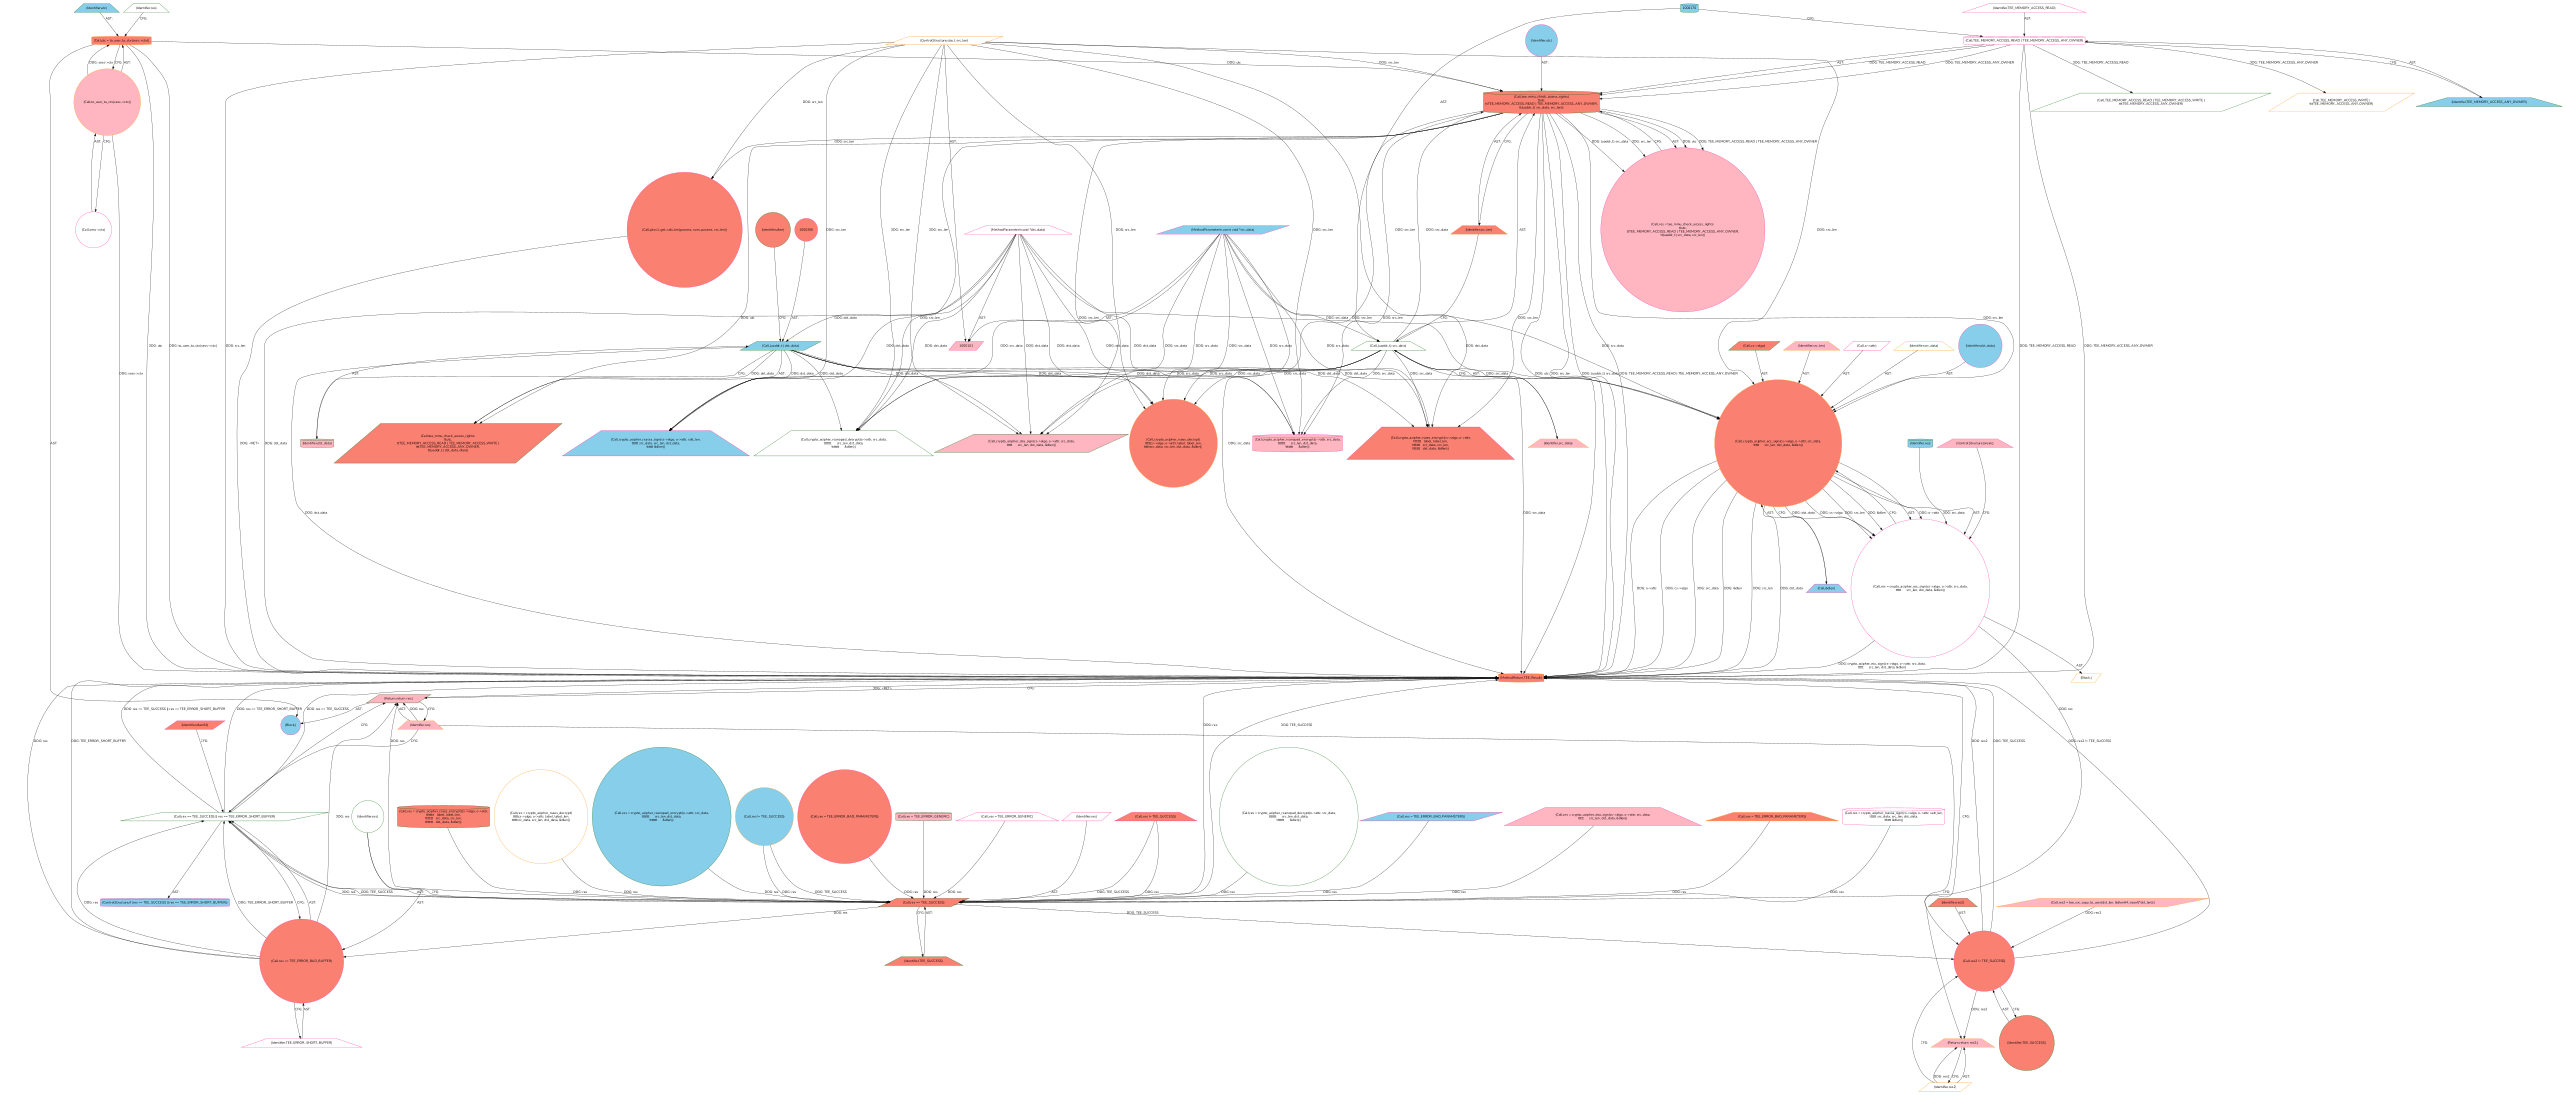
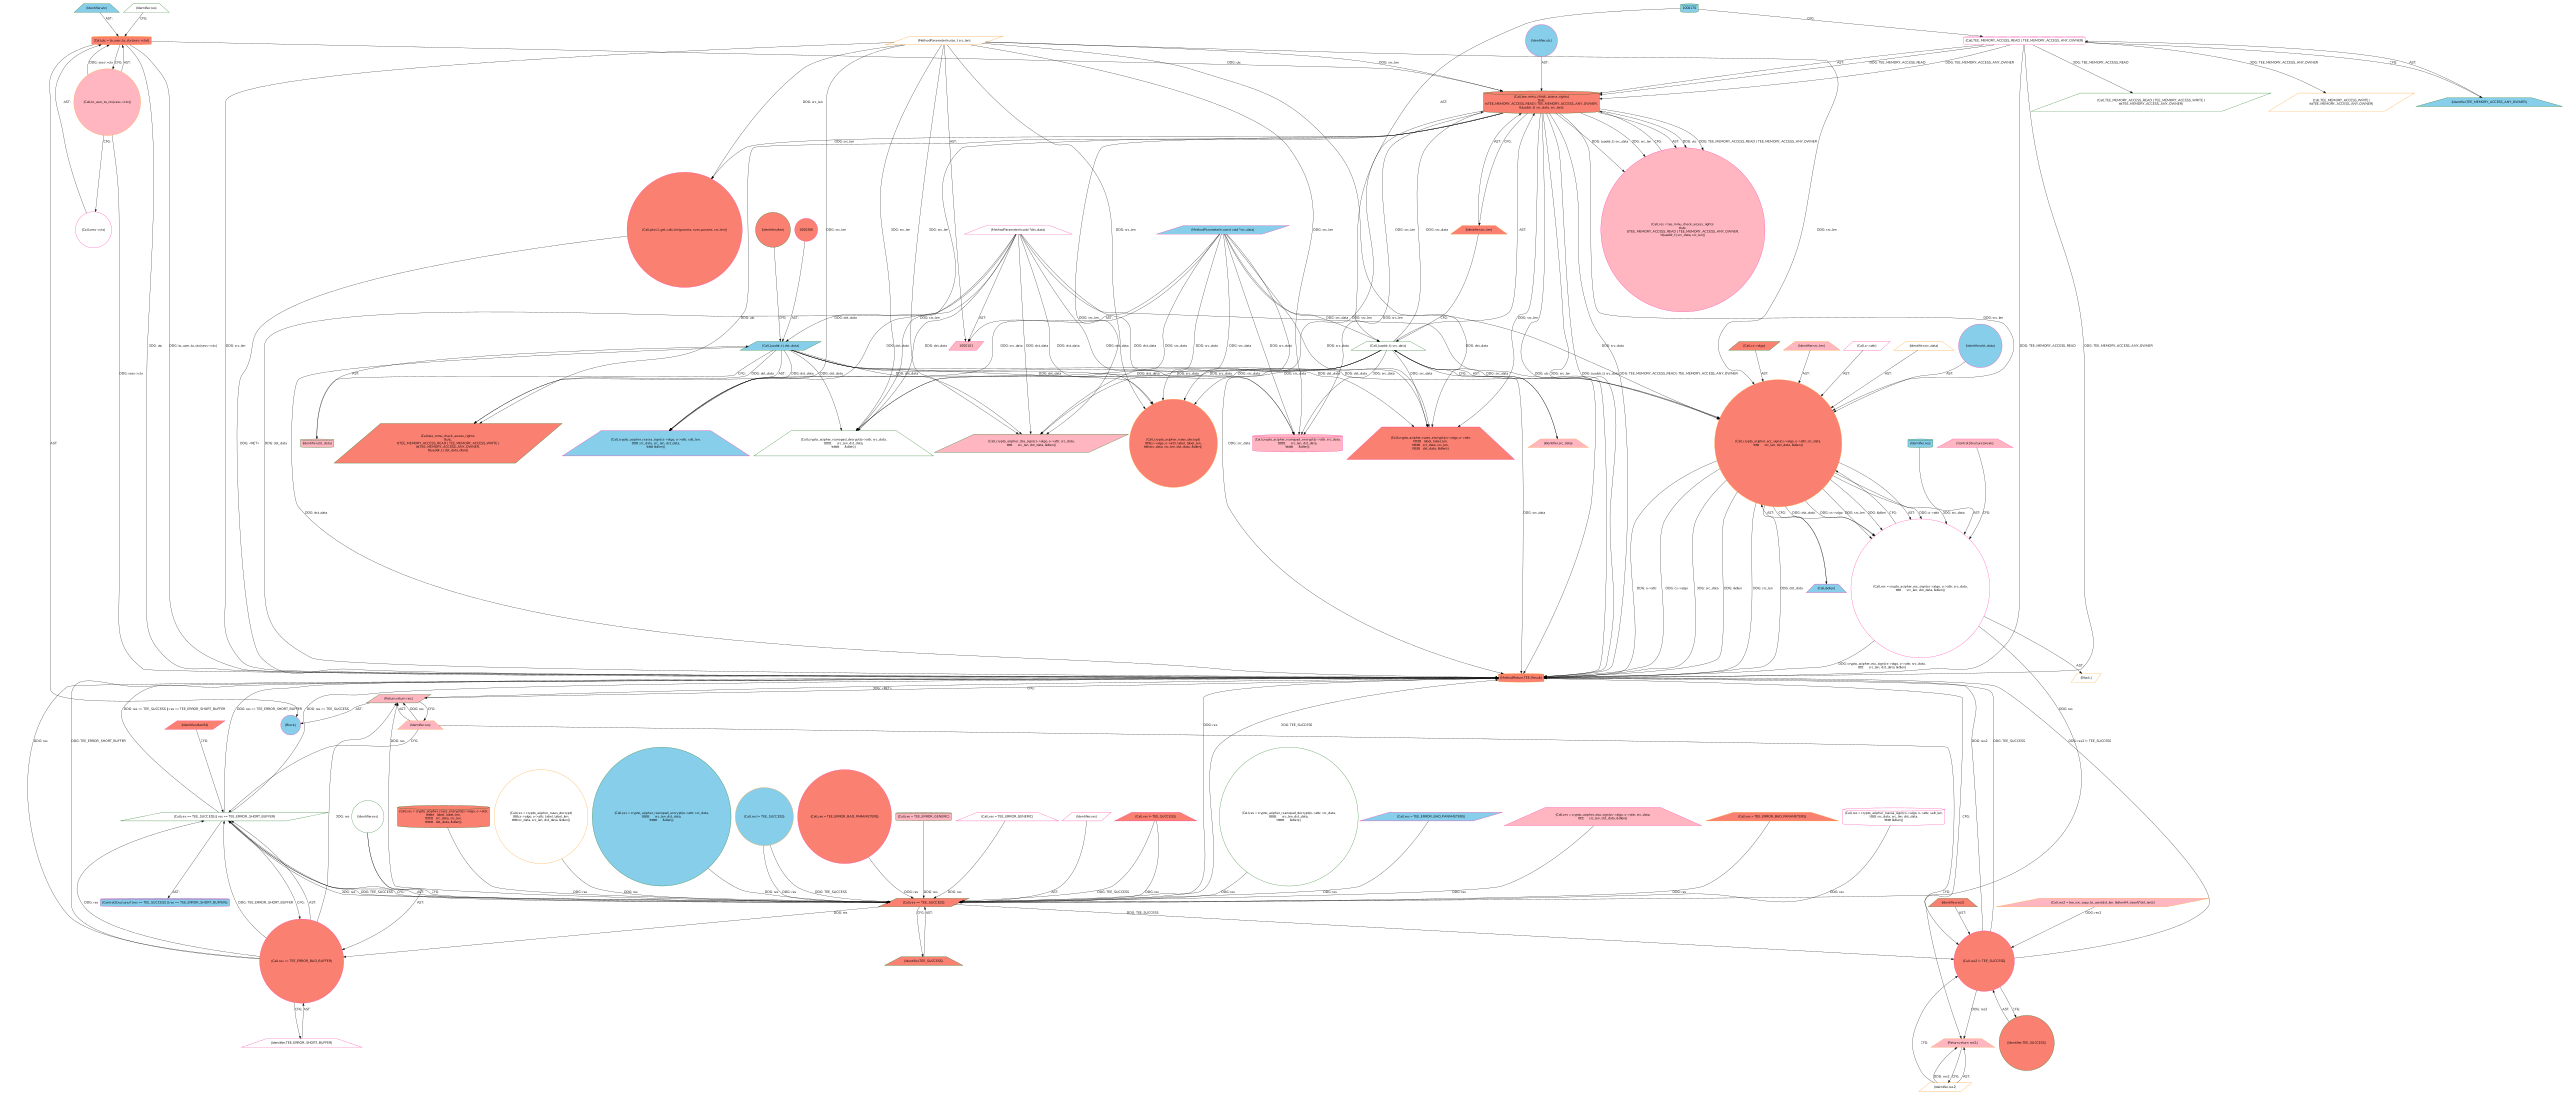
(2024, 8) -> none
(944, 41) -> (944, 41)
(91, 174) -> (60, 120)
(303, 753) -> (394, 892)
